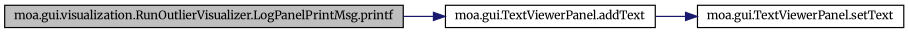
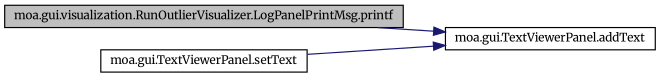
(670, 16) -> (370, 50)
